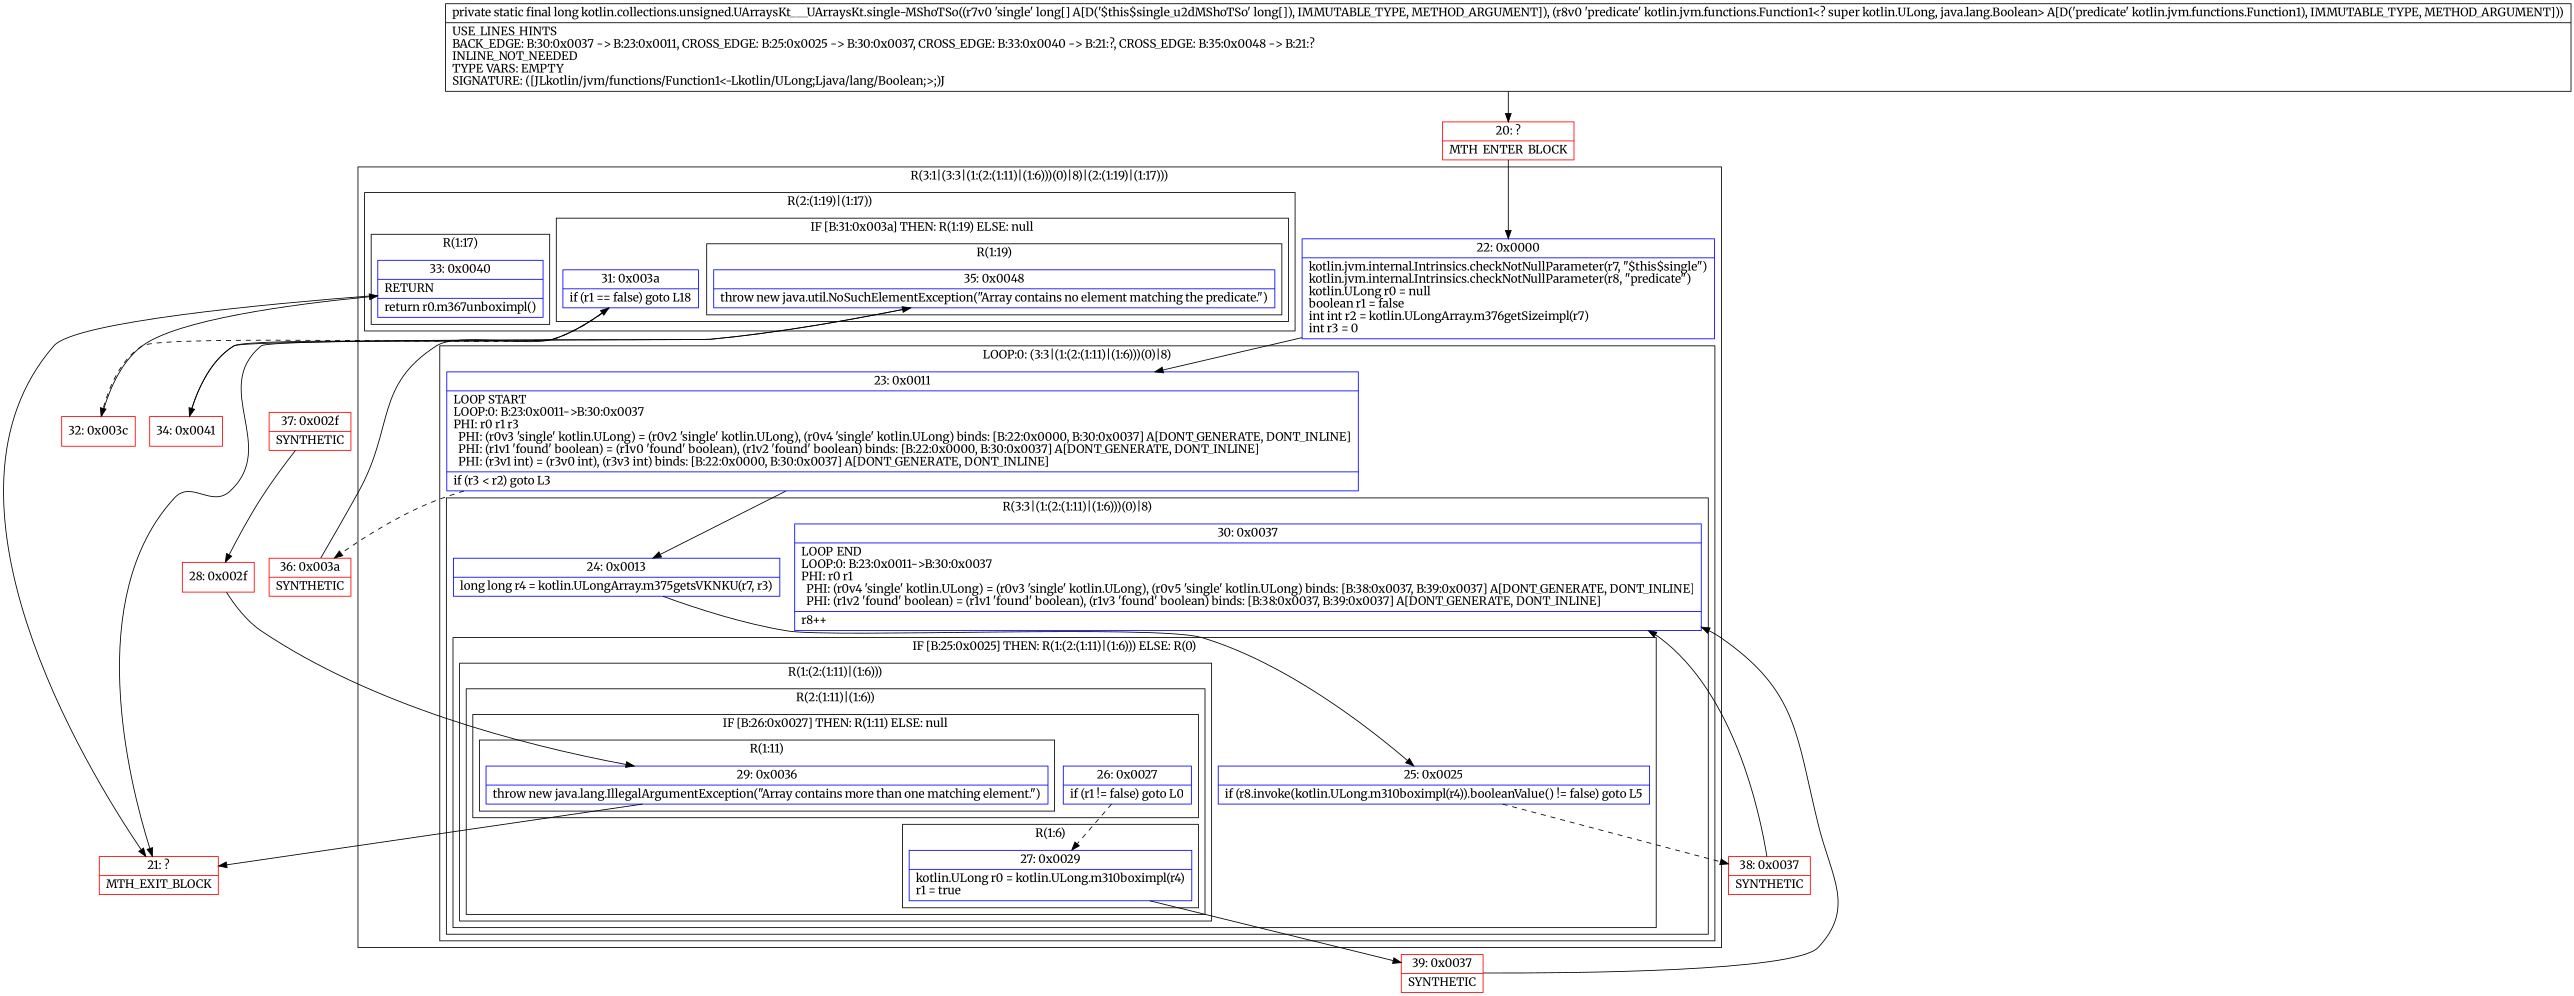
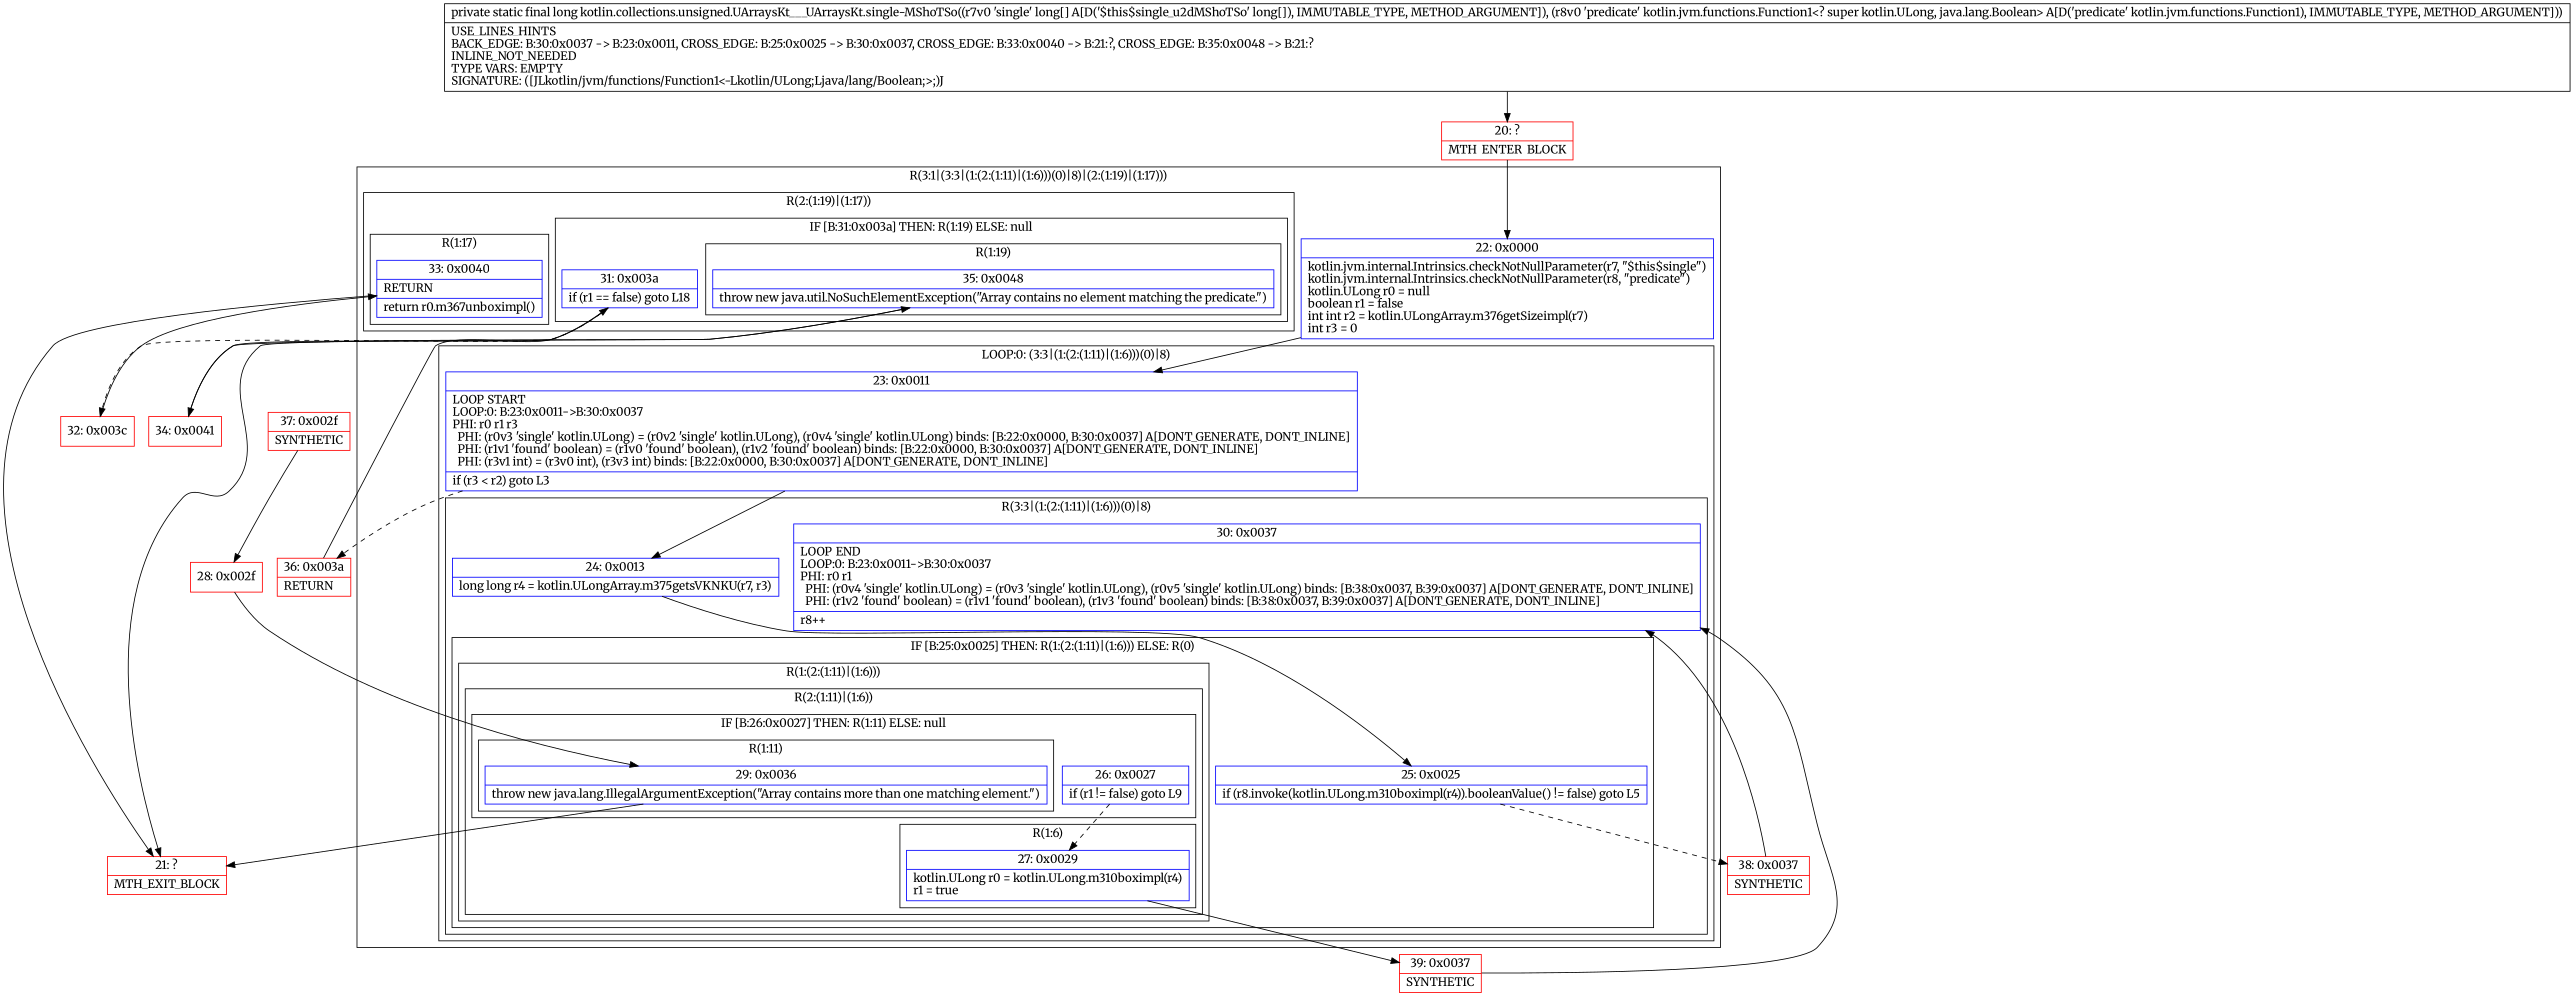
(310, 586) -> (309, 586)
(1127, 794) -> (1126, 794)
